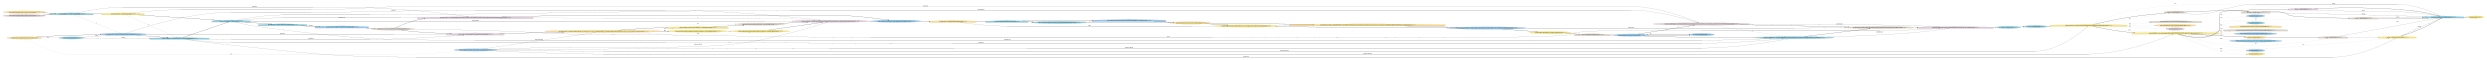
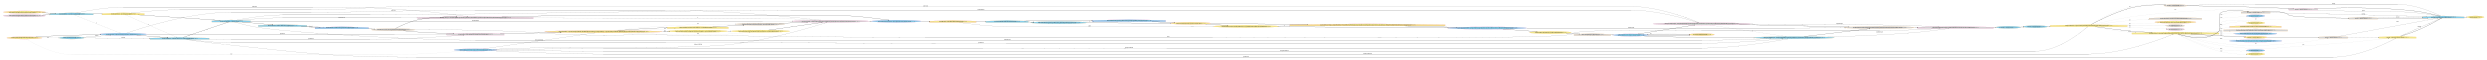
(2256, 23) -> (2256, 23)
none -> (2175, 26)
(1702, 35) -> (1702, 35)
